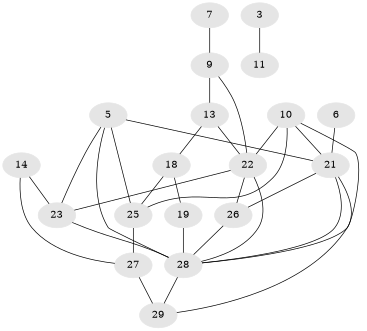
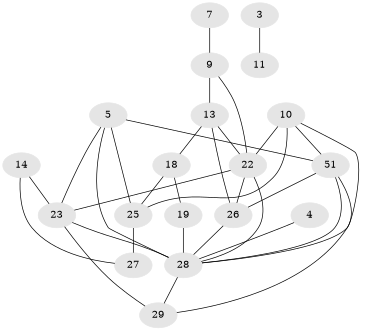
(336, 115) -> none
(331, 165) -> (331, 165)
none -> (220, 166)
none -> (310, 215)
(146, 290) -> (101, 270)
